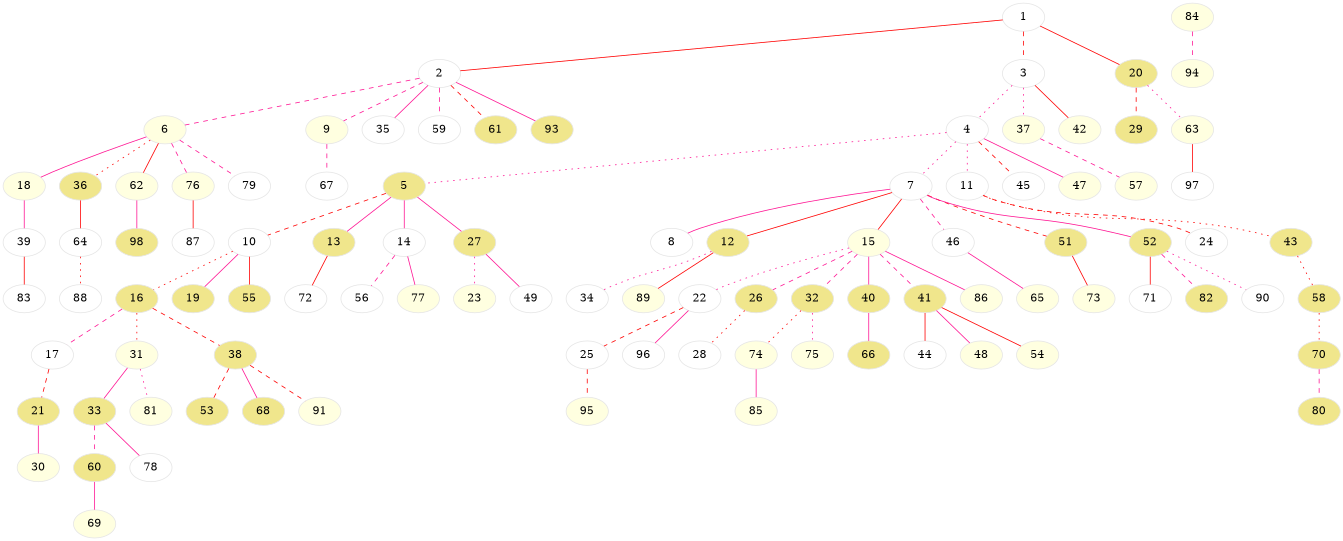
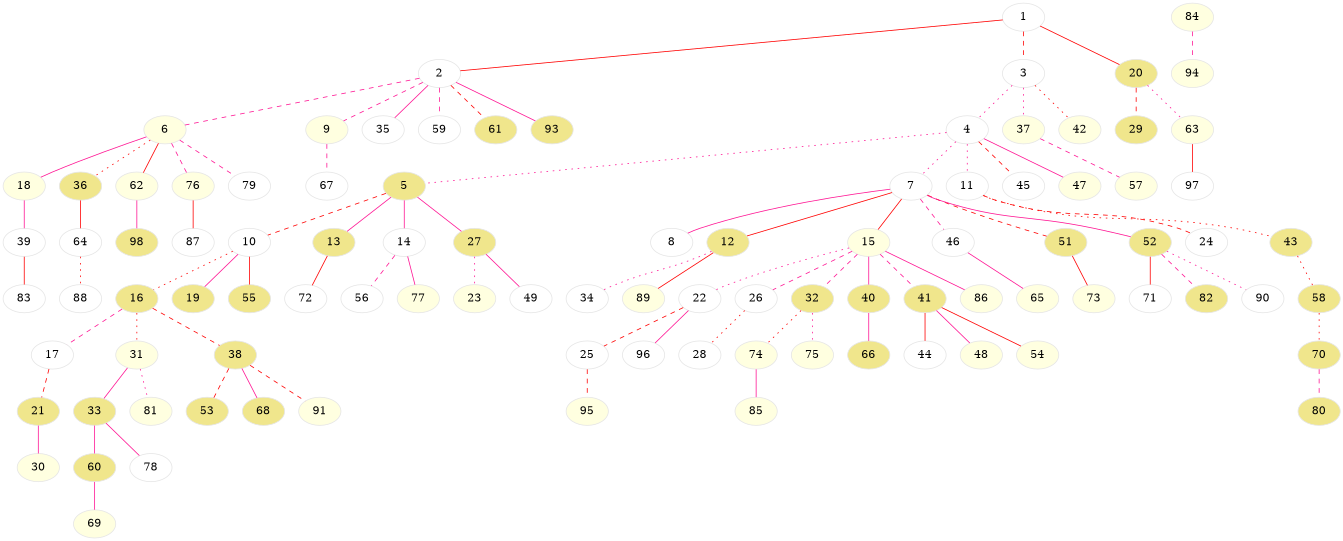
(1052, 102) -> (1052, 102)
(756, 299) -> (756, 299)
(95, 440) -> (95, 440)
